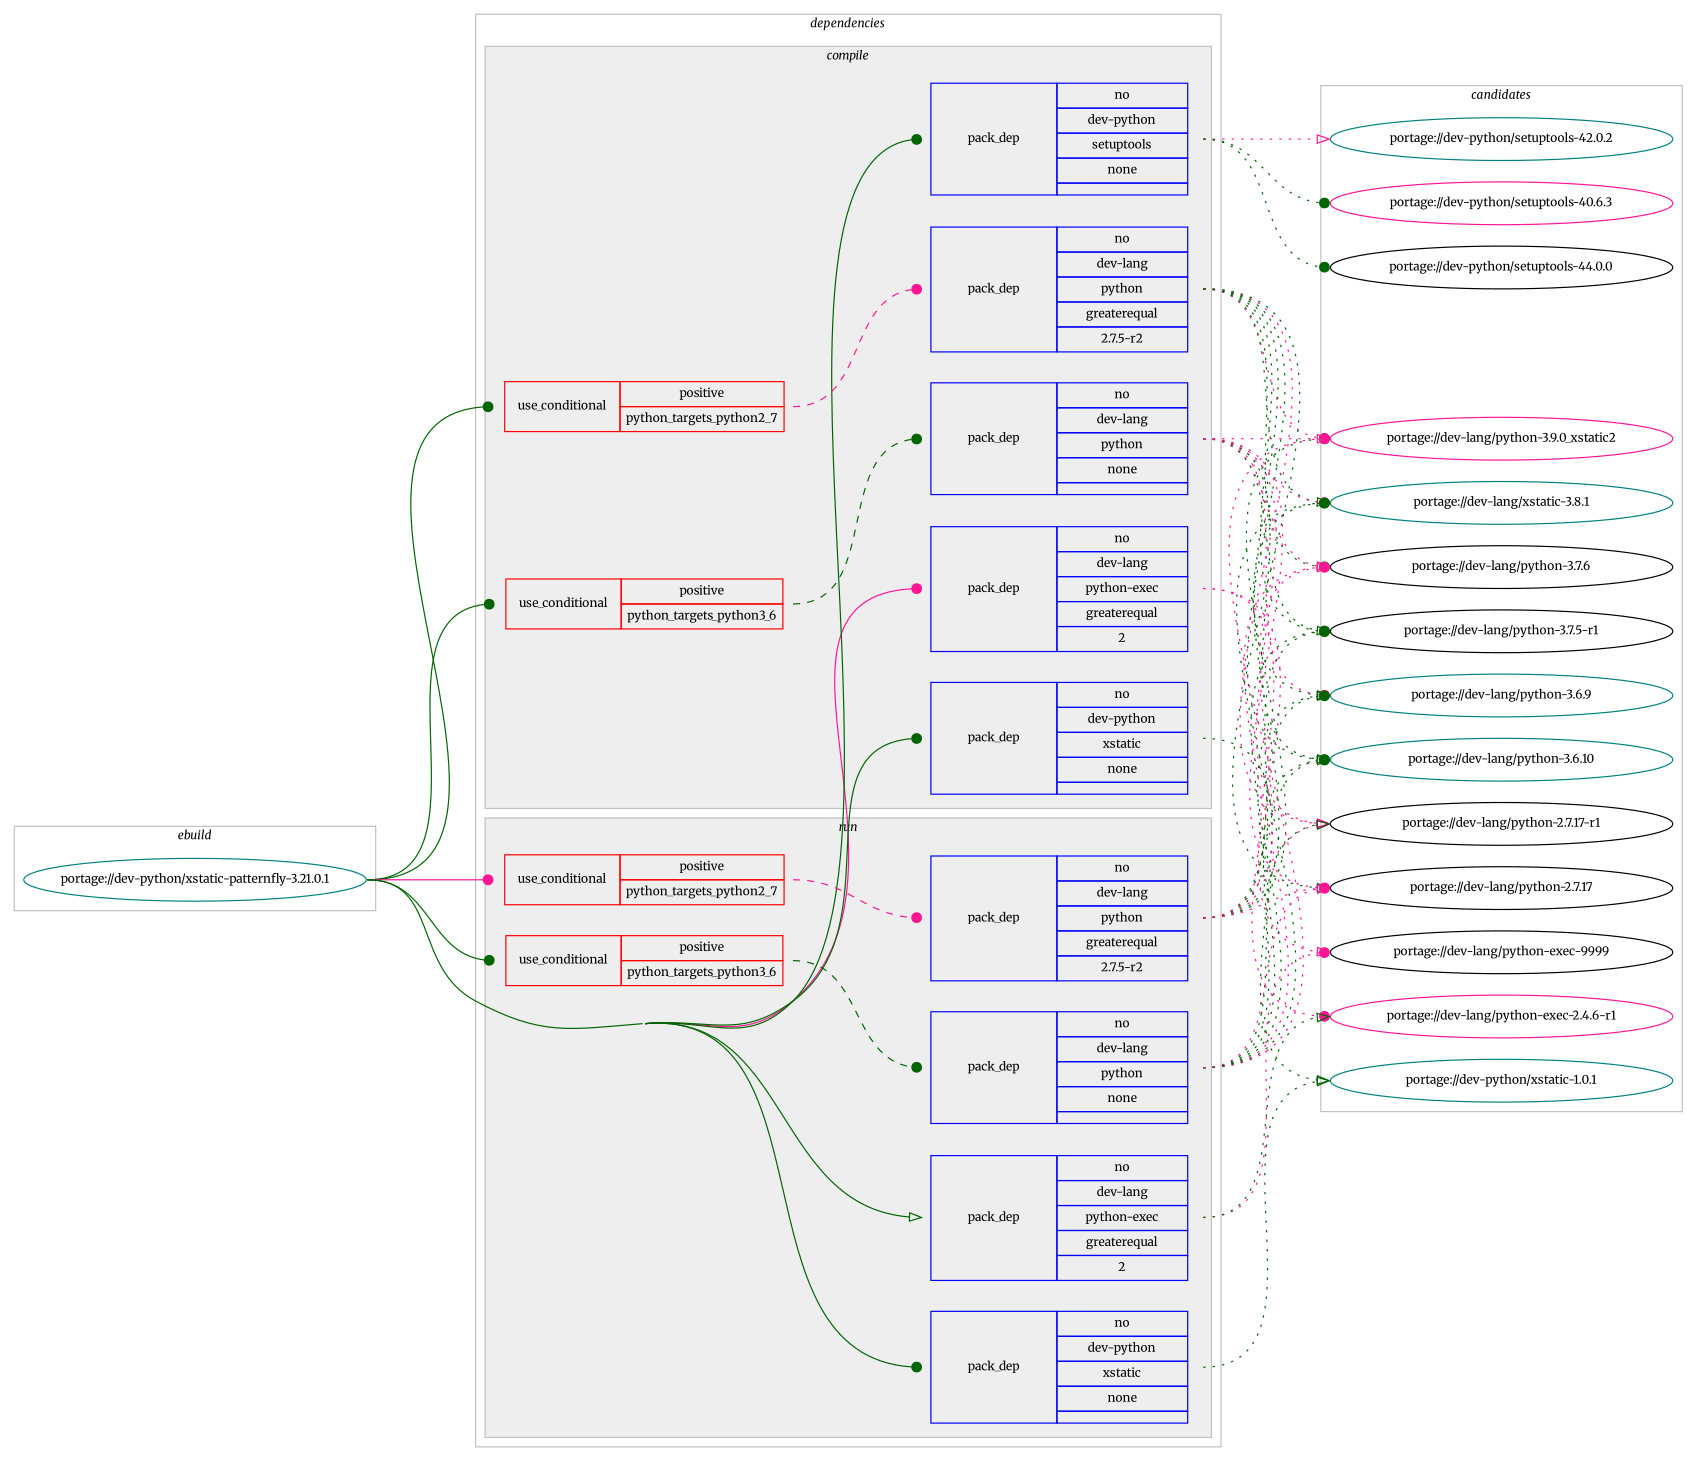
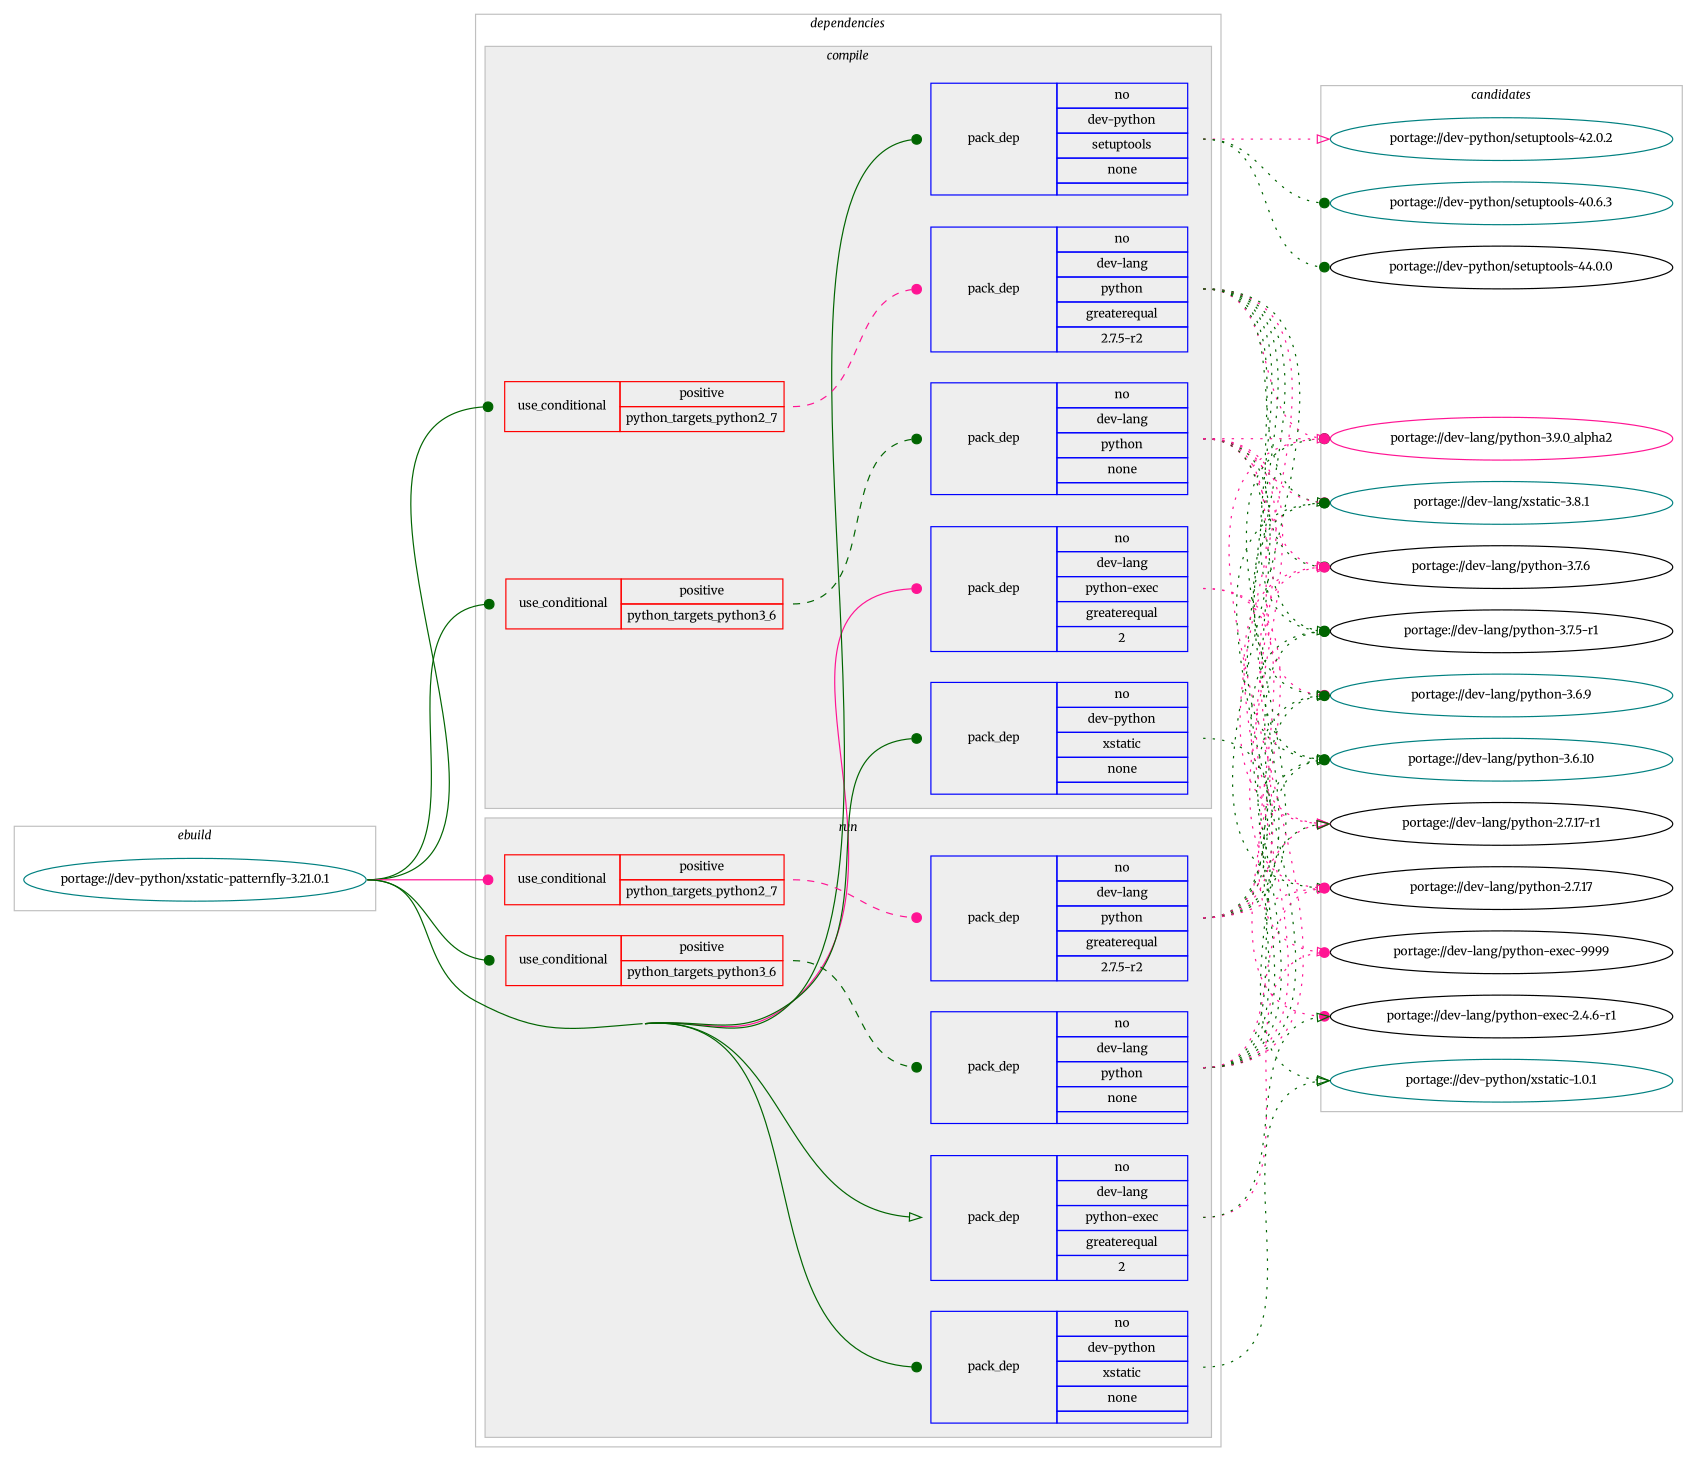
(1502, 203) -> (1502, 203)
(1502, 439) -> (1502, 439)
(1502, 1016) -> (1502, 1016)
